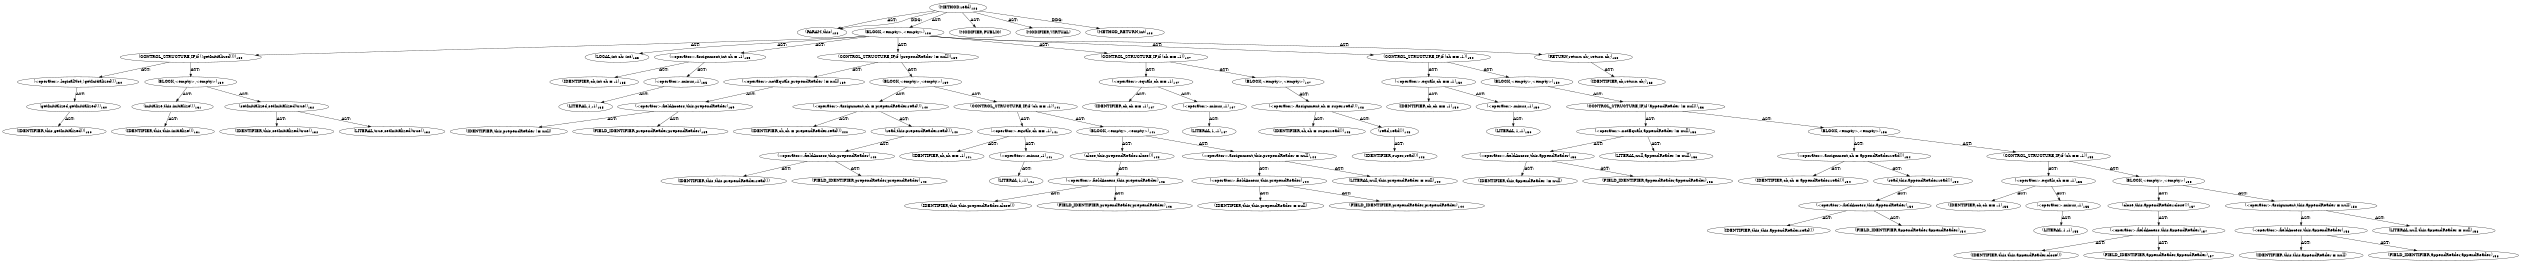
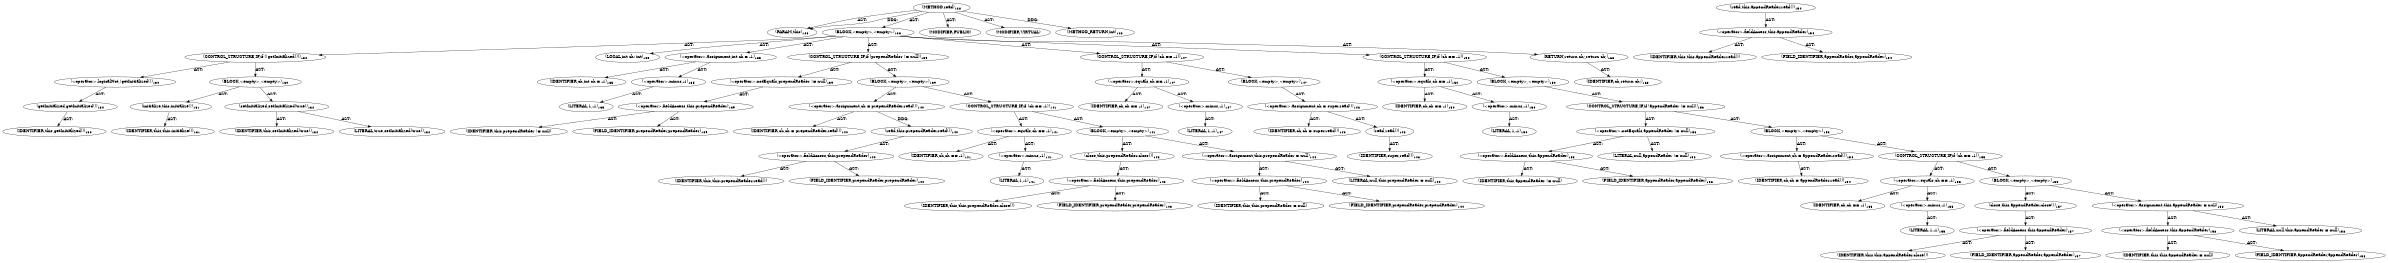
(905, 119) -> (904, 119)
(845, 131) -> (845, 131)
(1887, 168) -> none
